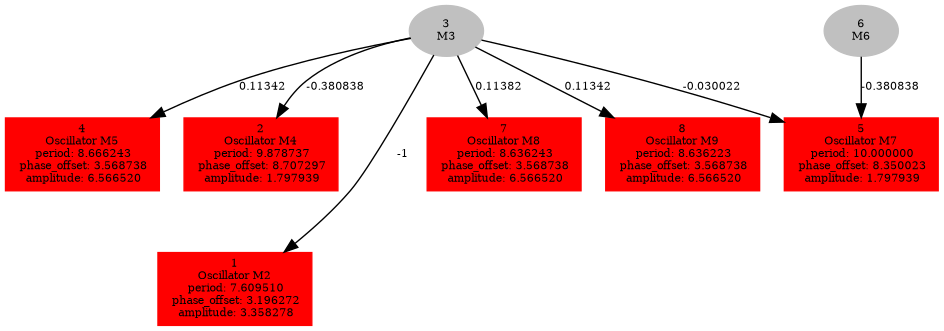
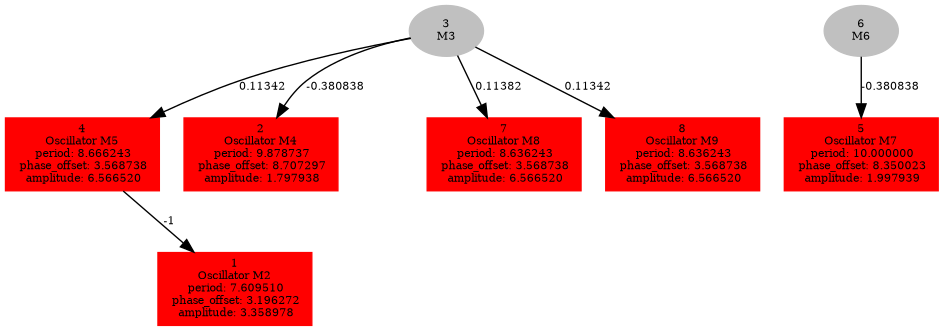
(627, 76) -> none
(683, 154) -> (683, 154)
(374, 157) -> (153, 217)
(261, 178) -> (261, 178)
(861, 178) -> (861, 178)
(235, 313) -> (235, 313)
